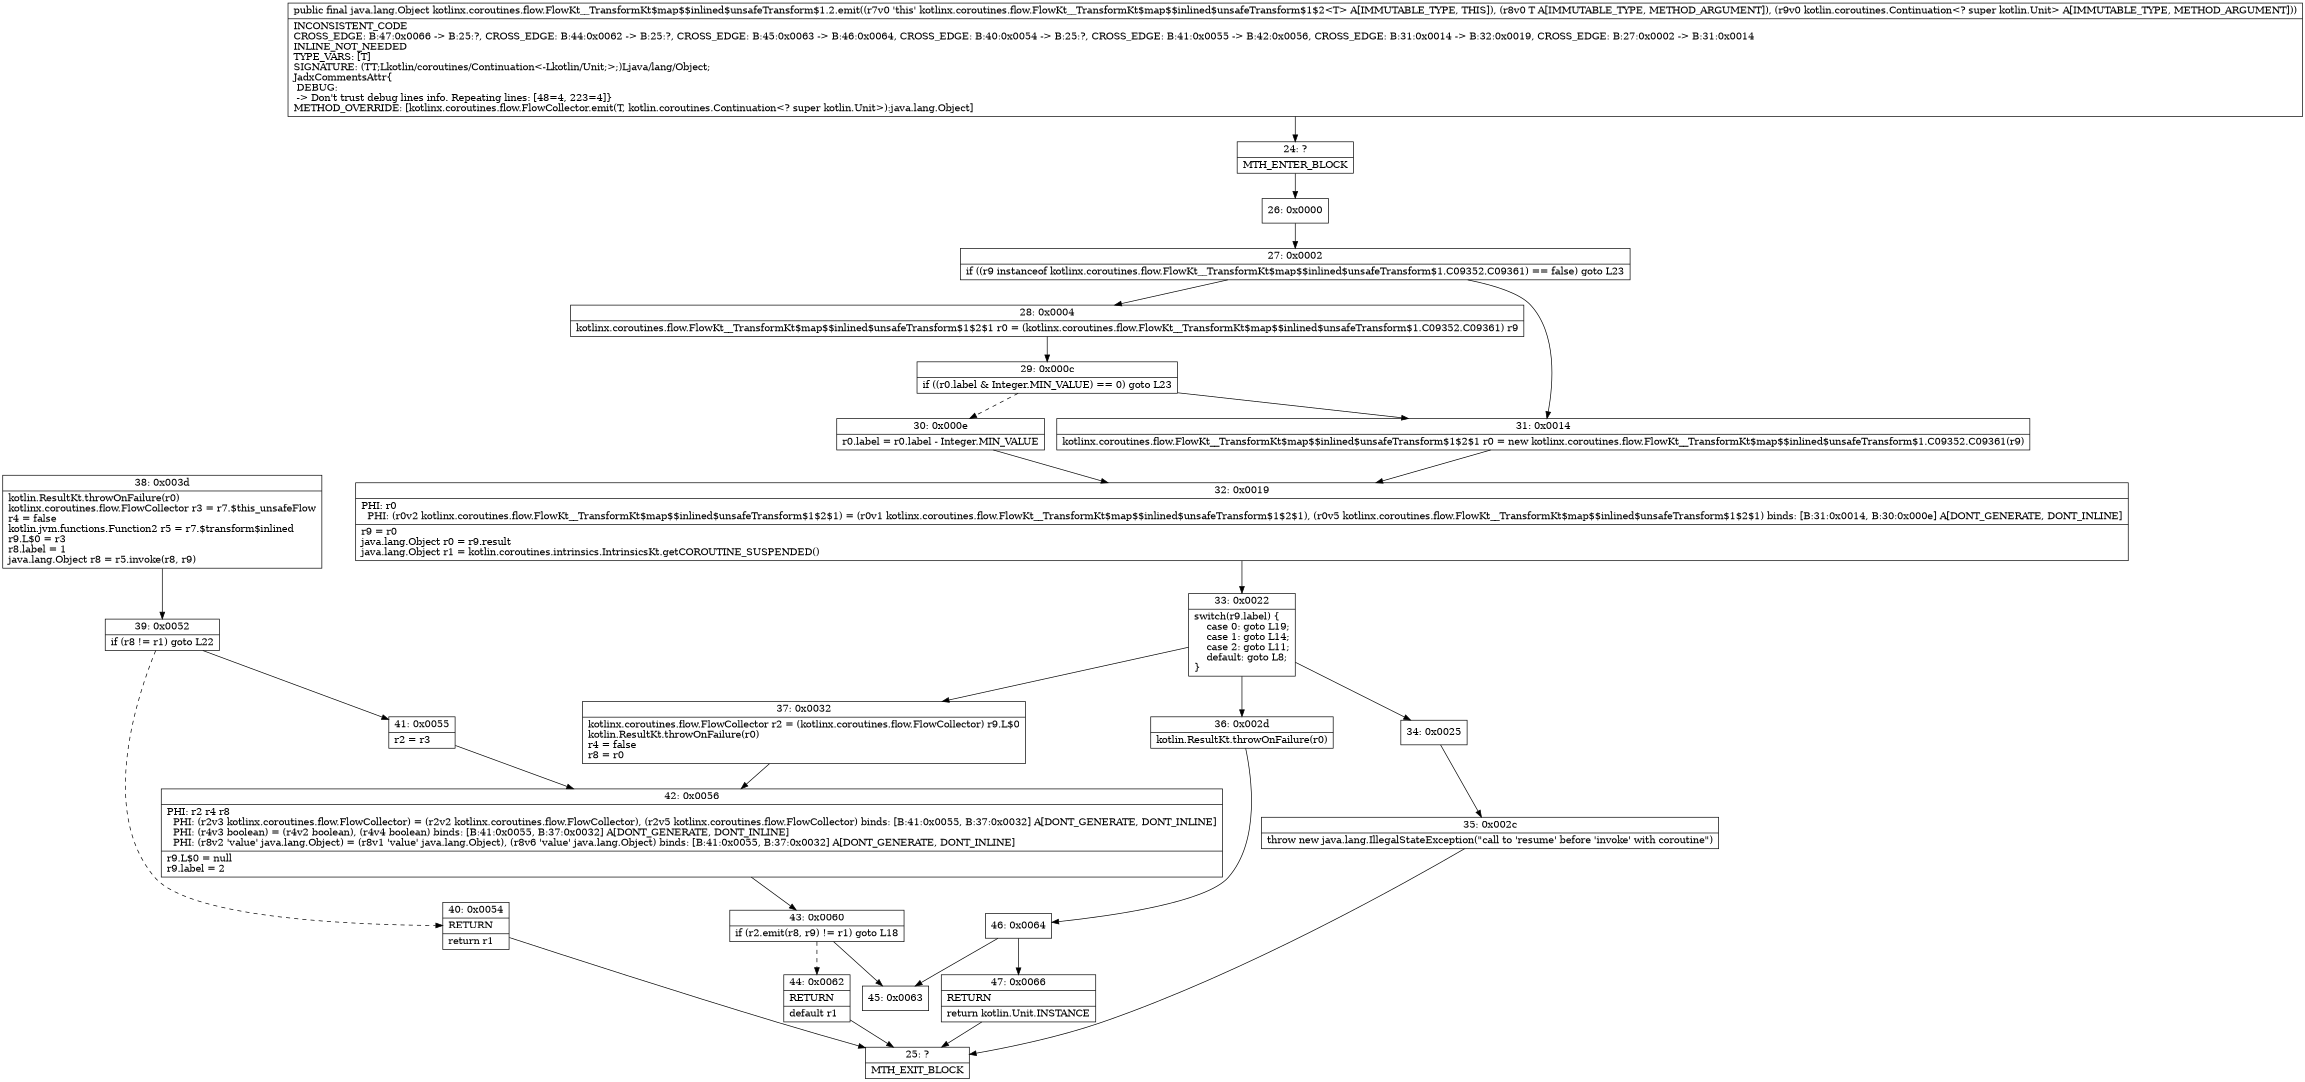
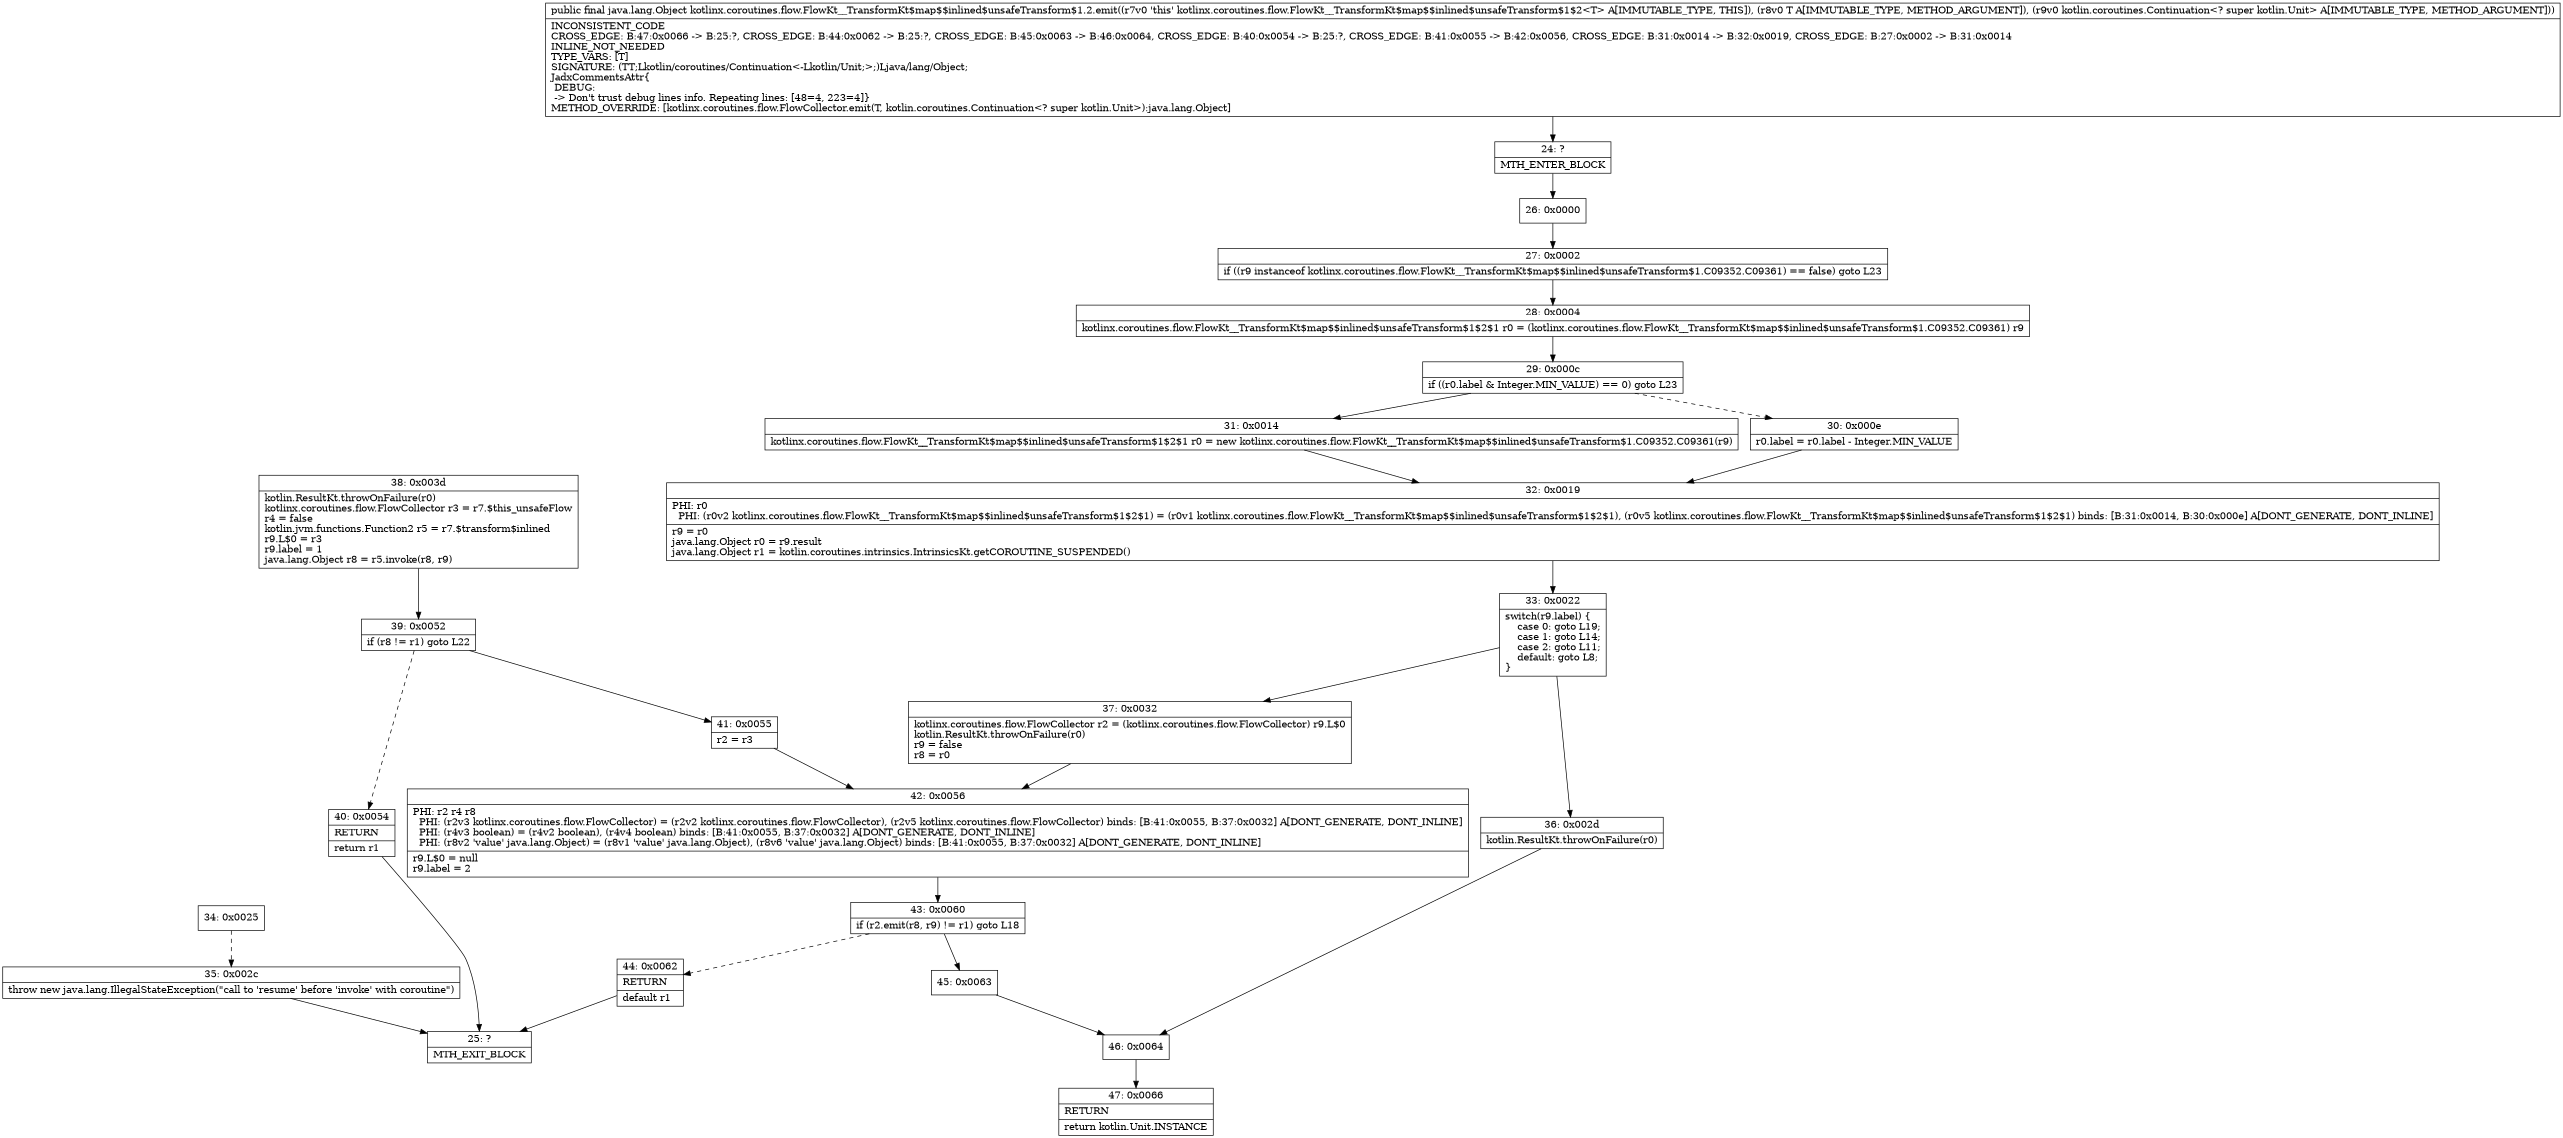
(1542, 323) -> none
(37, 550) -> (293, 550)
(1350, 690) -> none
(612, 745) -> (938, 745)
(1459, 778) -> (231, 945)
(960, 960) -> (1047, 1014)
(965, 1033) -> none
